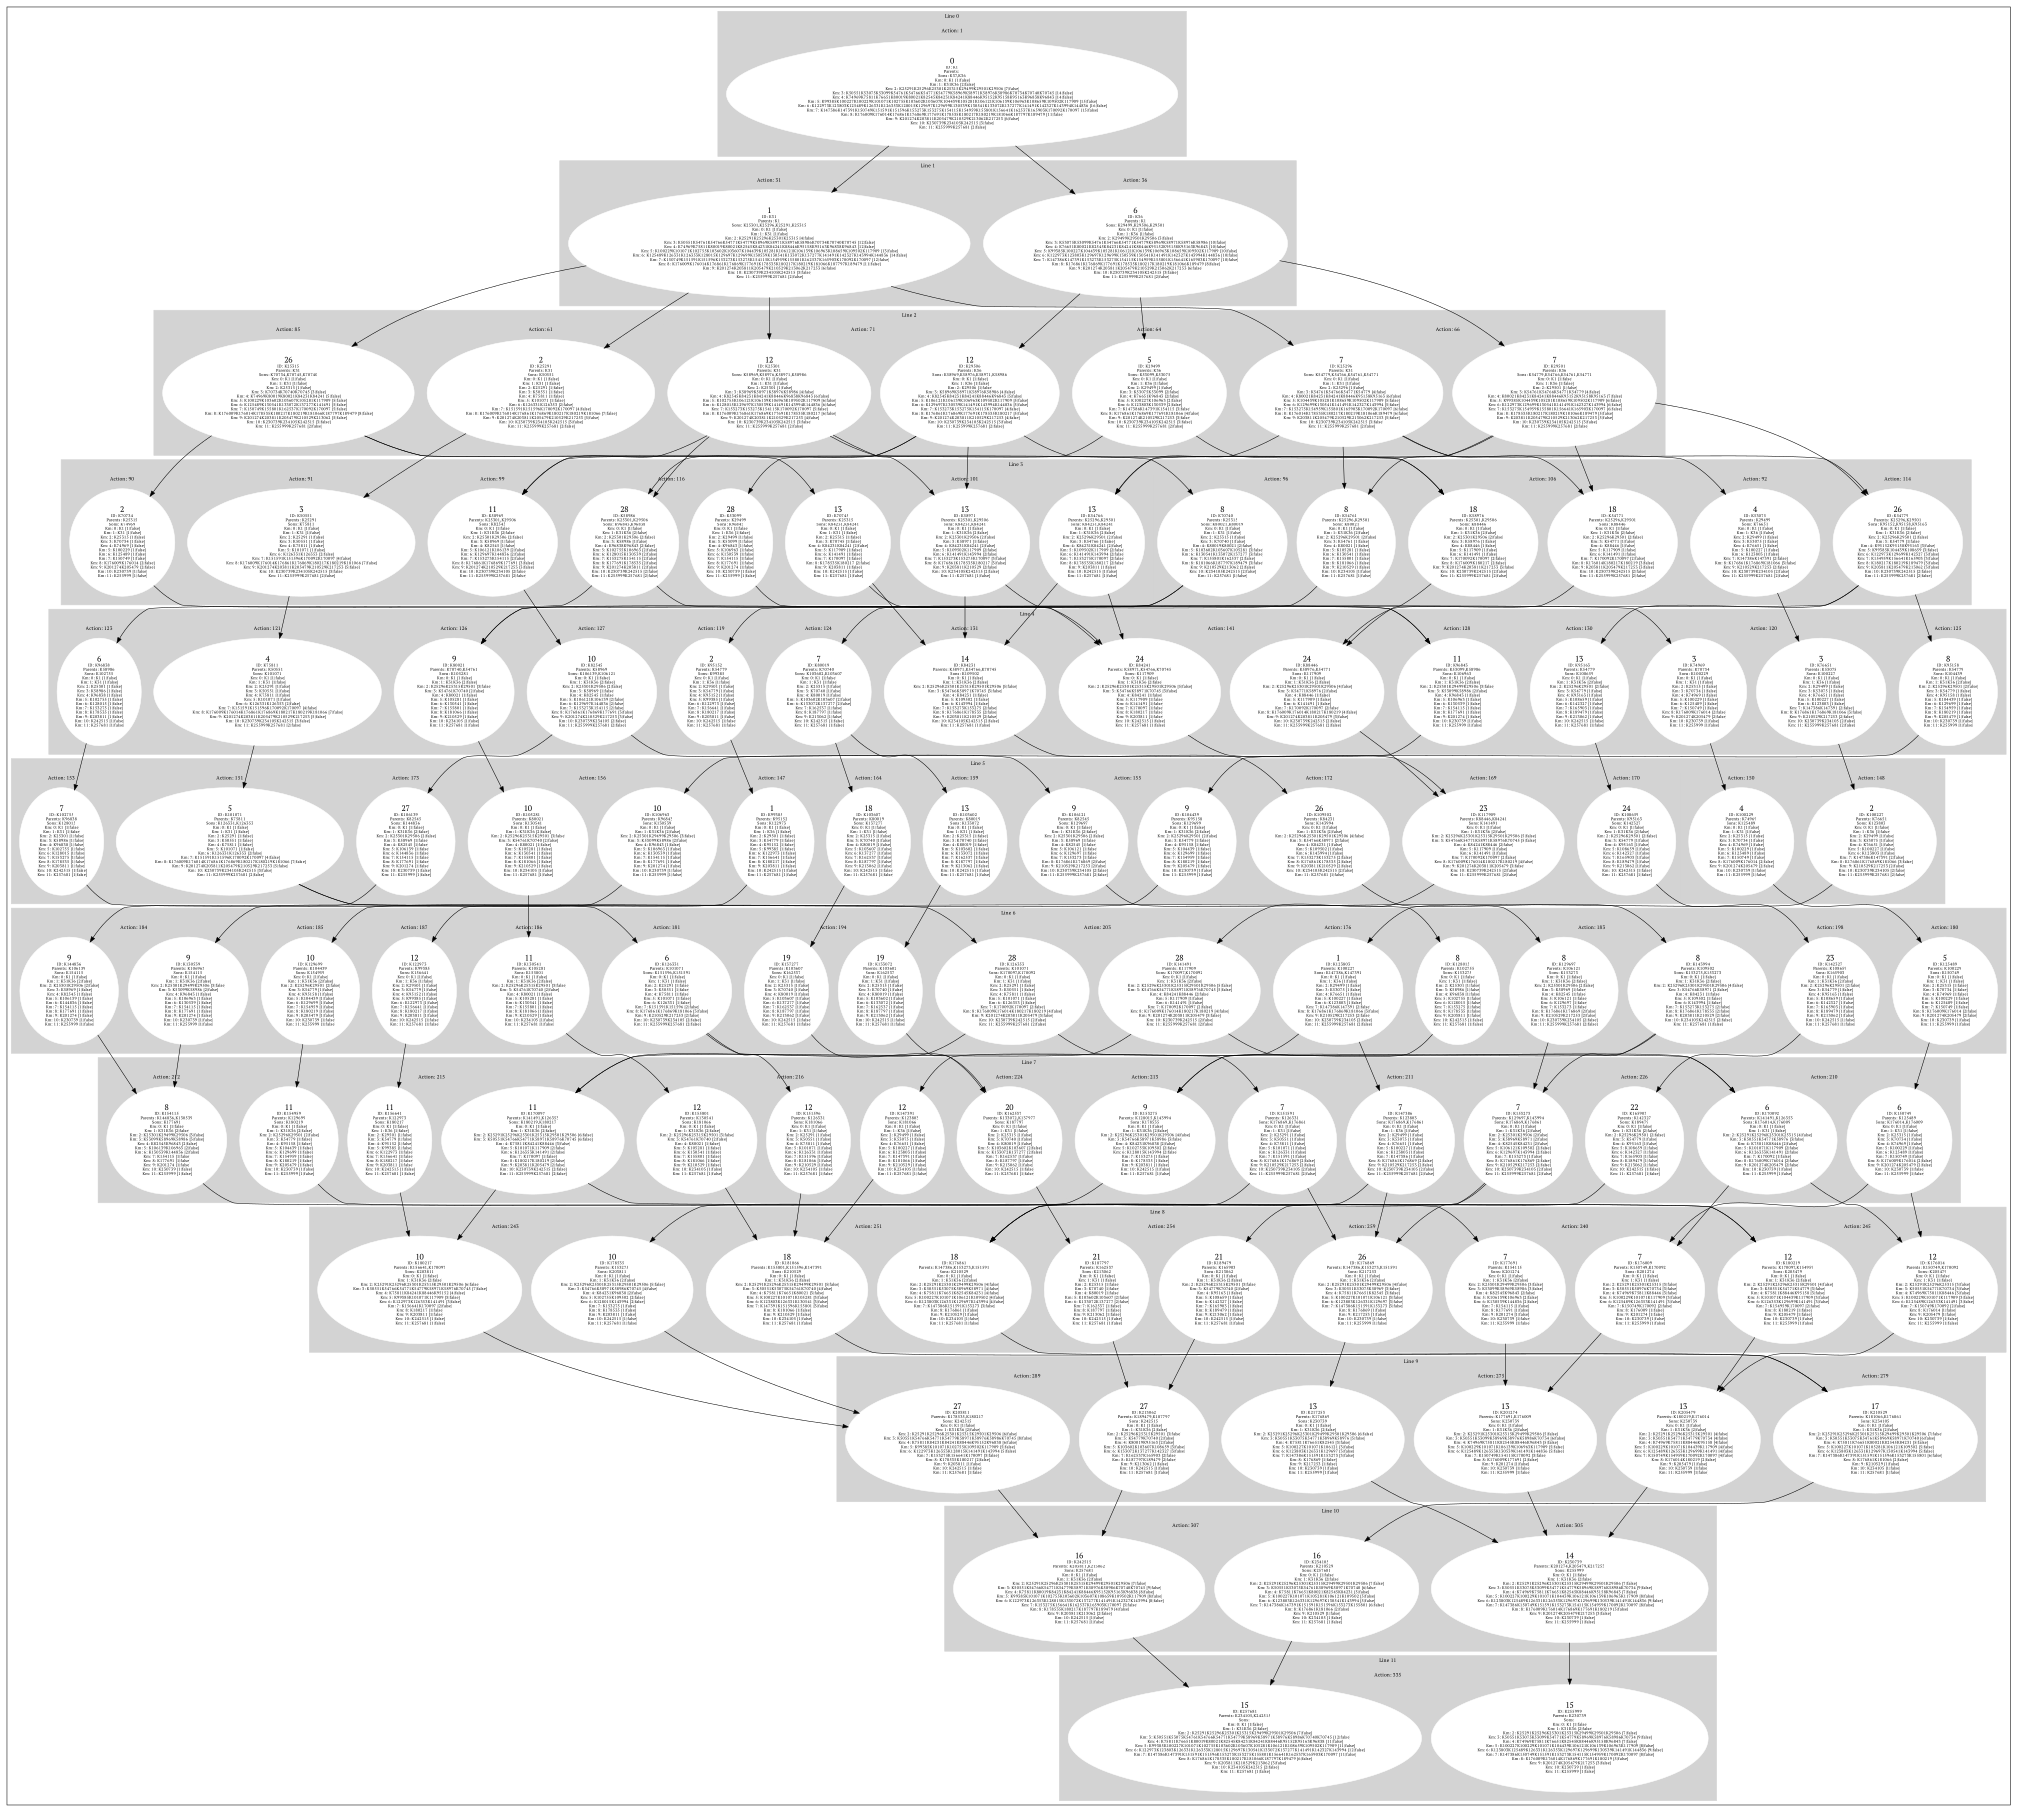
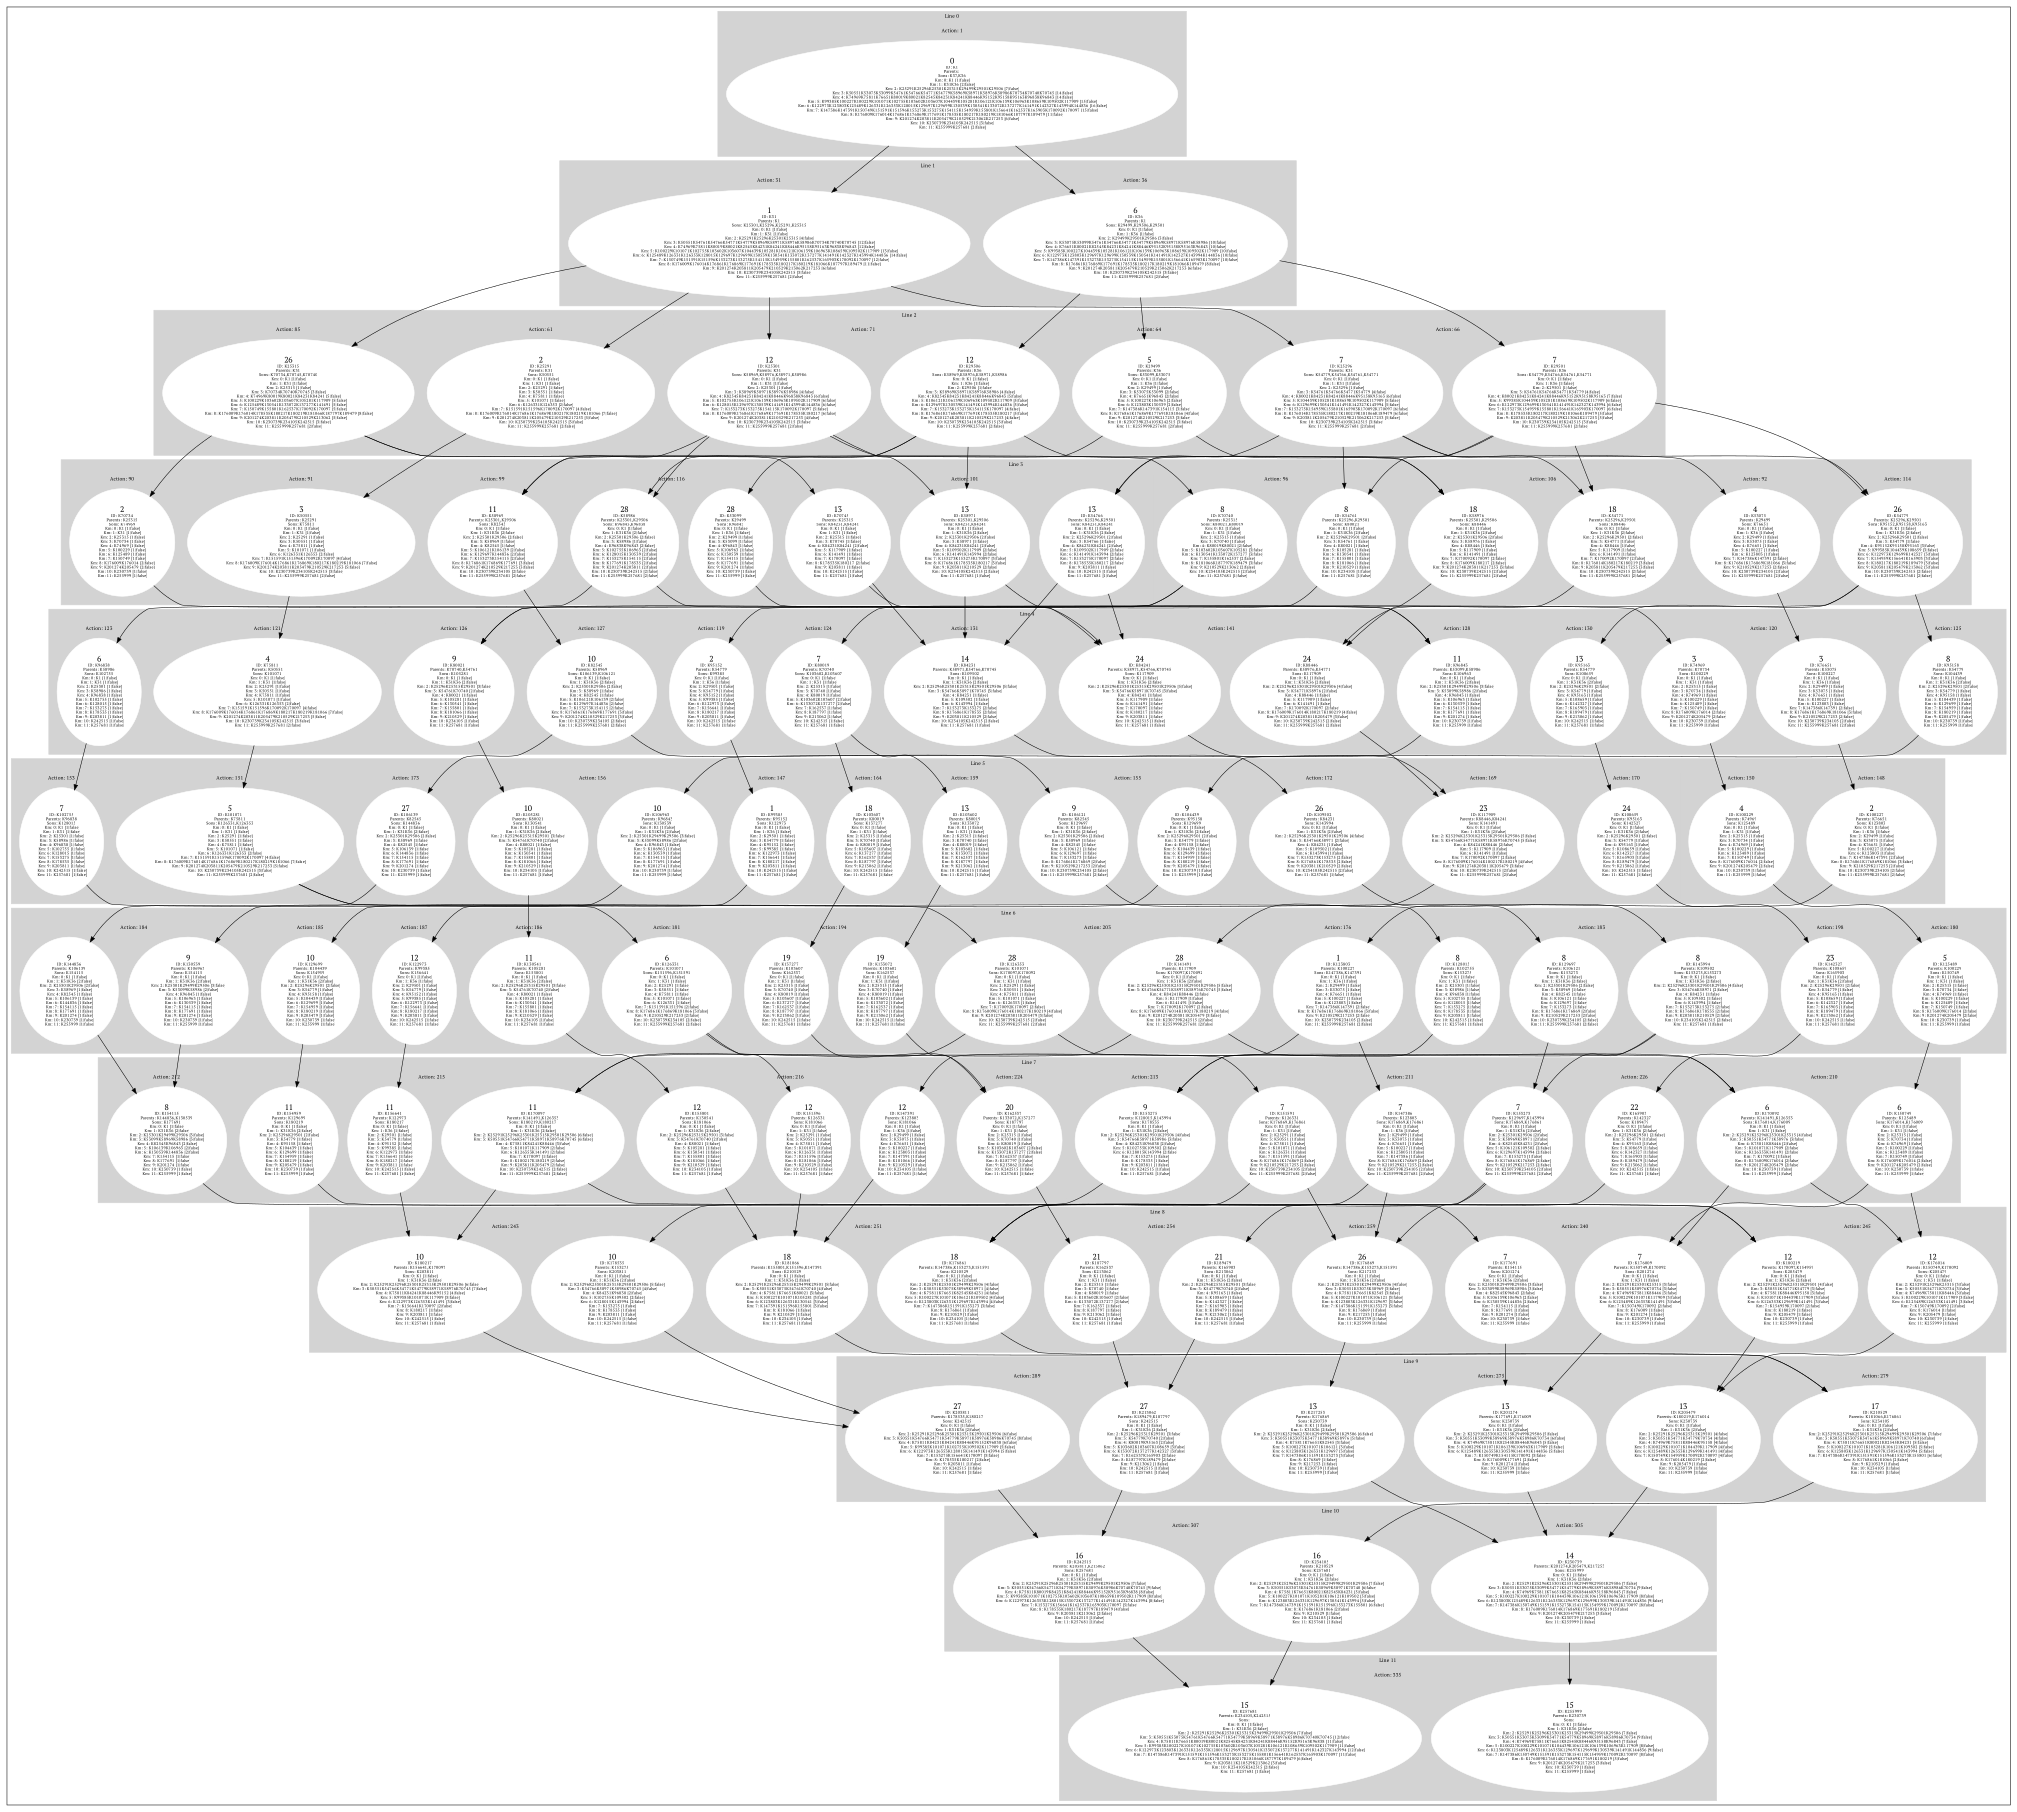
(1009, 1118) -> (1009, 1118)
